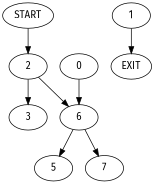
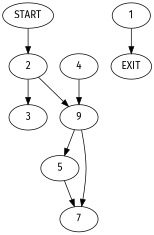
(79, 66) -> (79, 66)
(79, 117) -> (79, 117)
none -> (68, 190)
